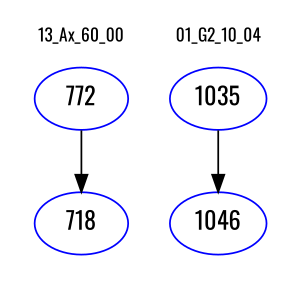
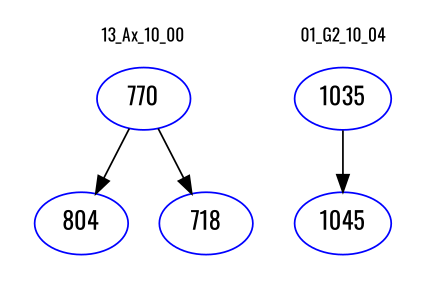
(81, 37) -> (144, 37)
(81, 99) -> (144, 99)
none -> (81, 223)
(218, 223) -> (343, 223)
